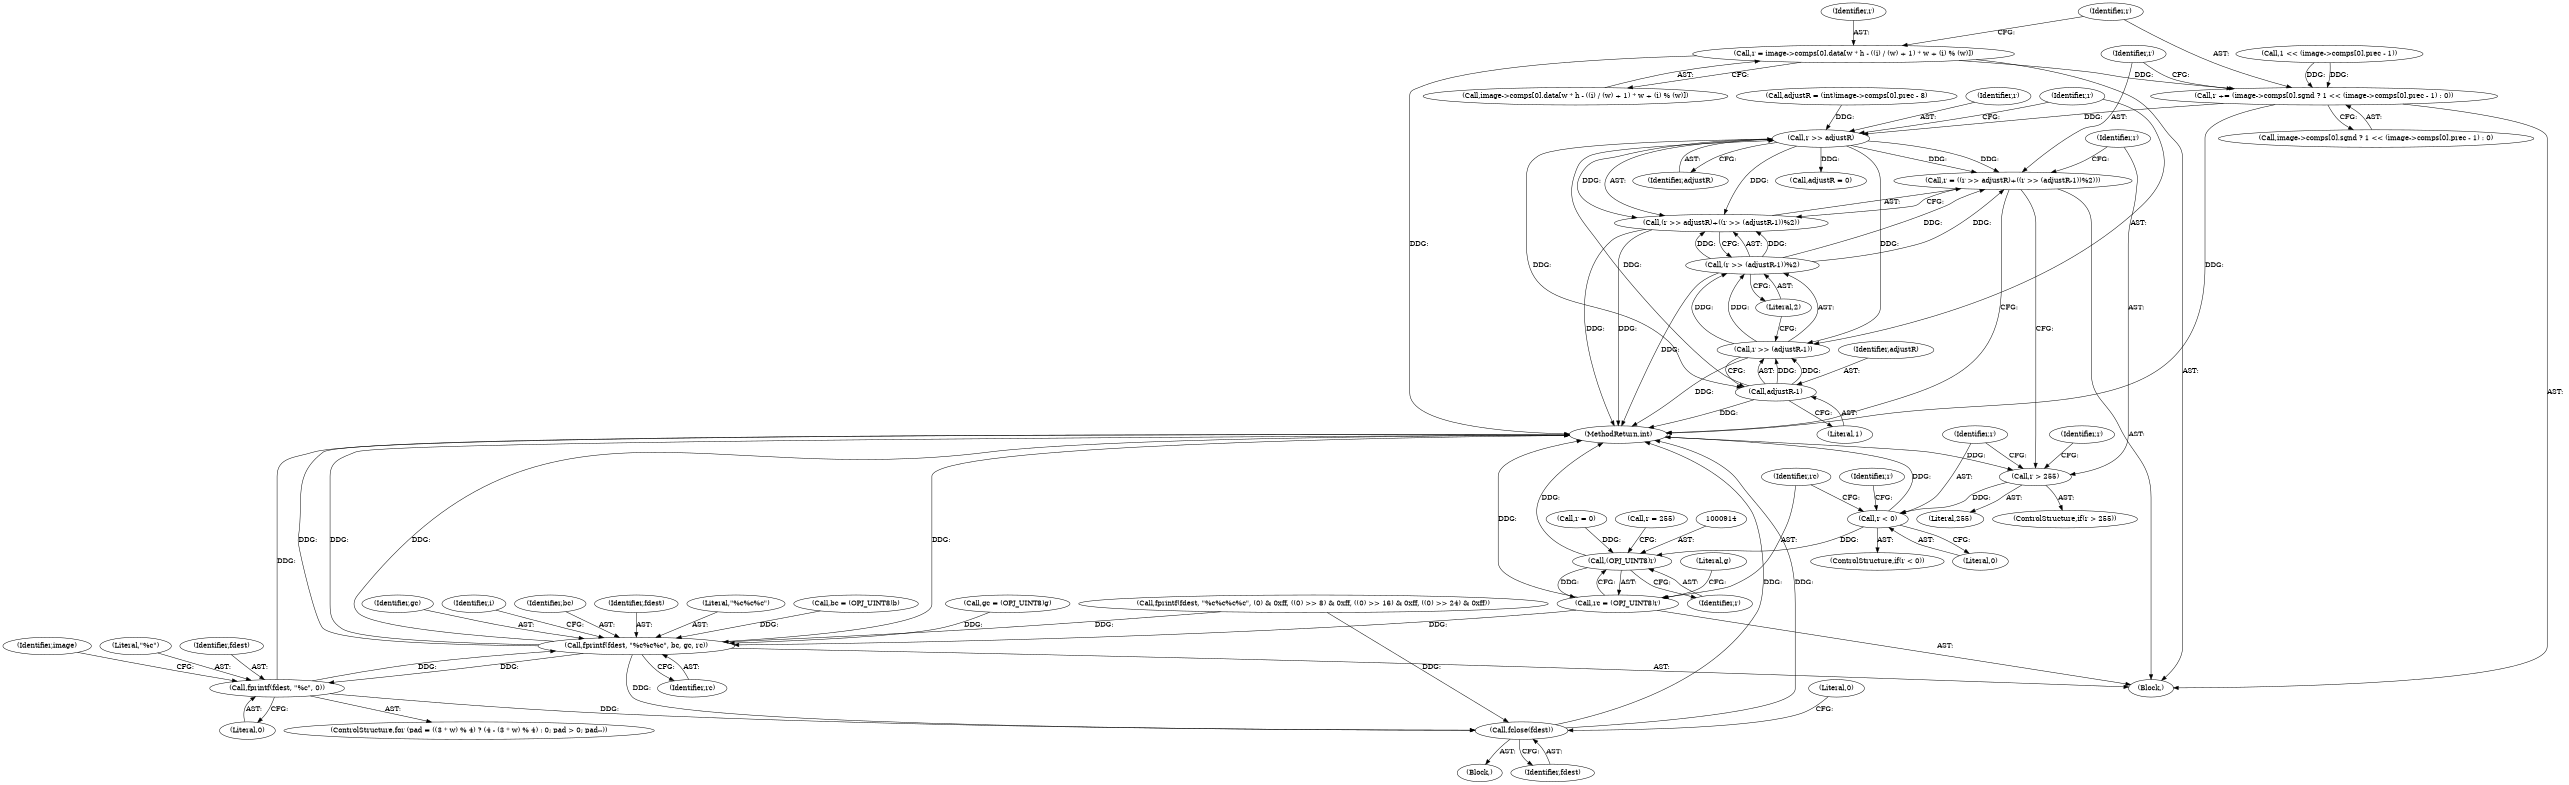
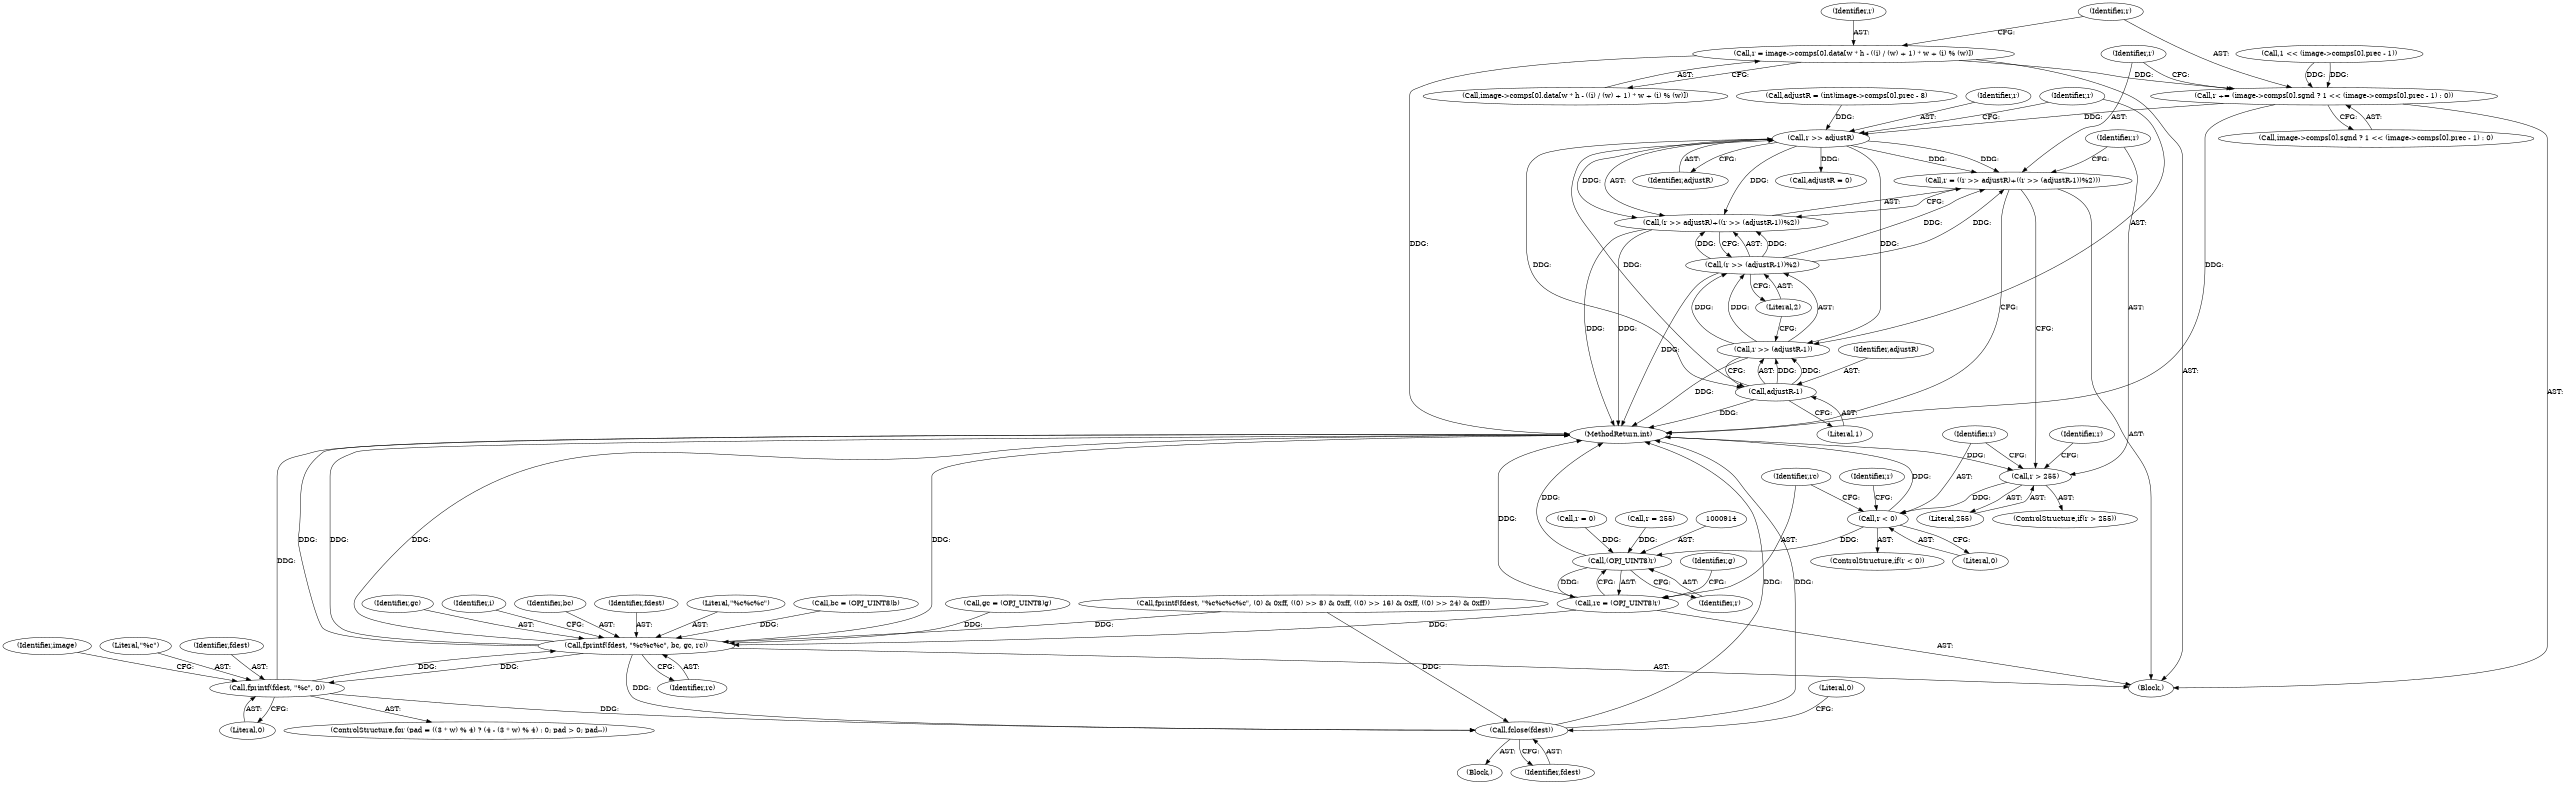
none -> (2007, 506)
(1649, 540) -> (1649, 540)
(1714, 561) -> (1714, 561)
